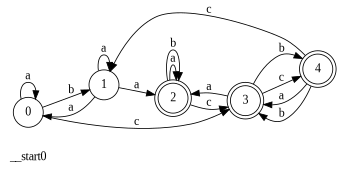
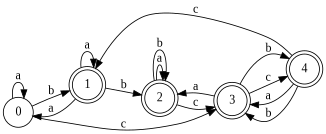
(104, 85) -> (87, 85)
(137, 85) -> (124, 85)
(28, 157) -> none
